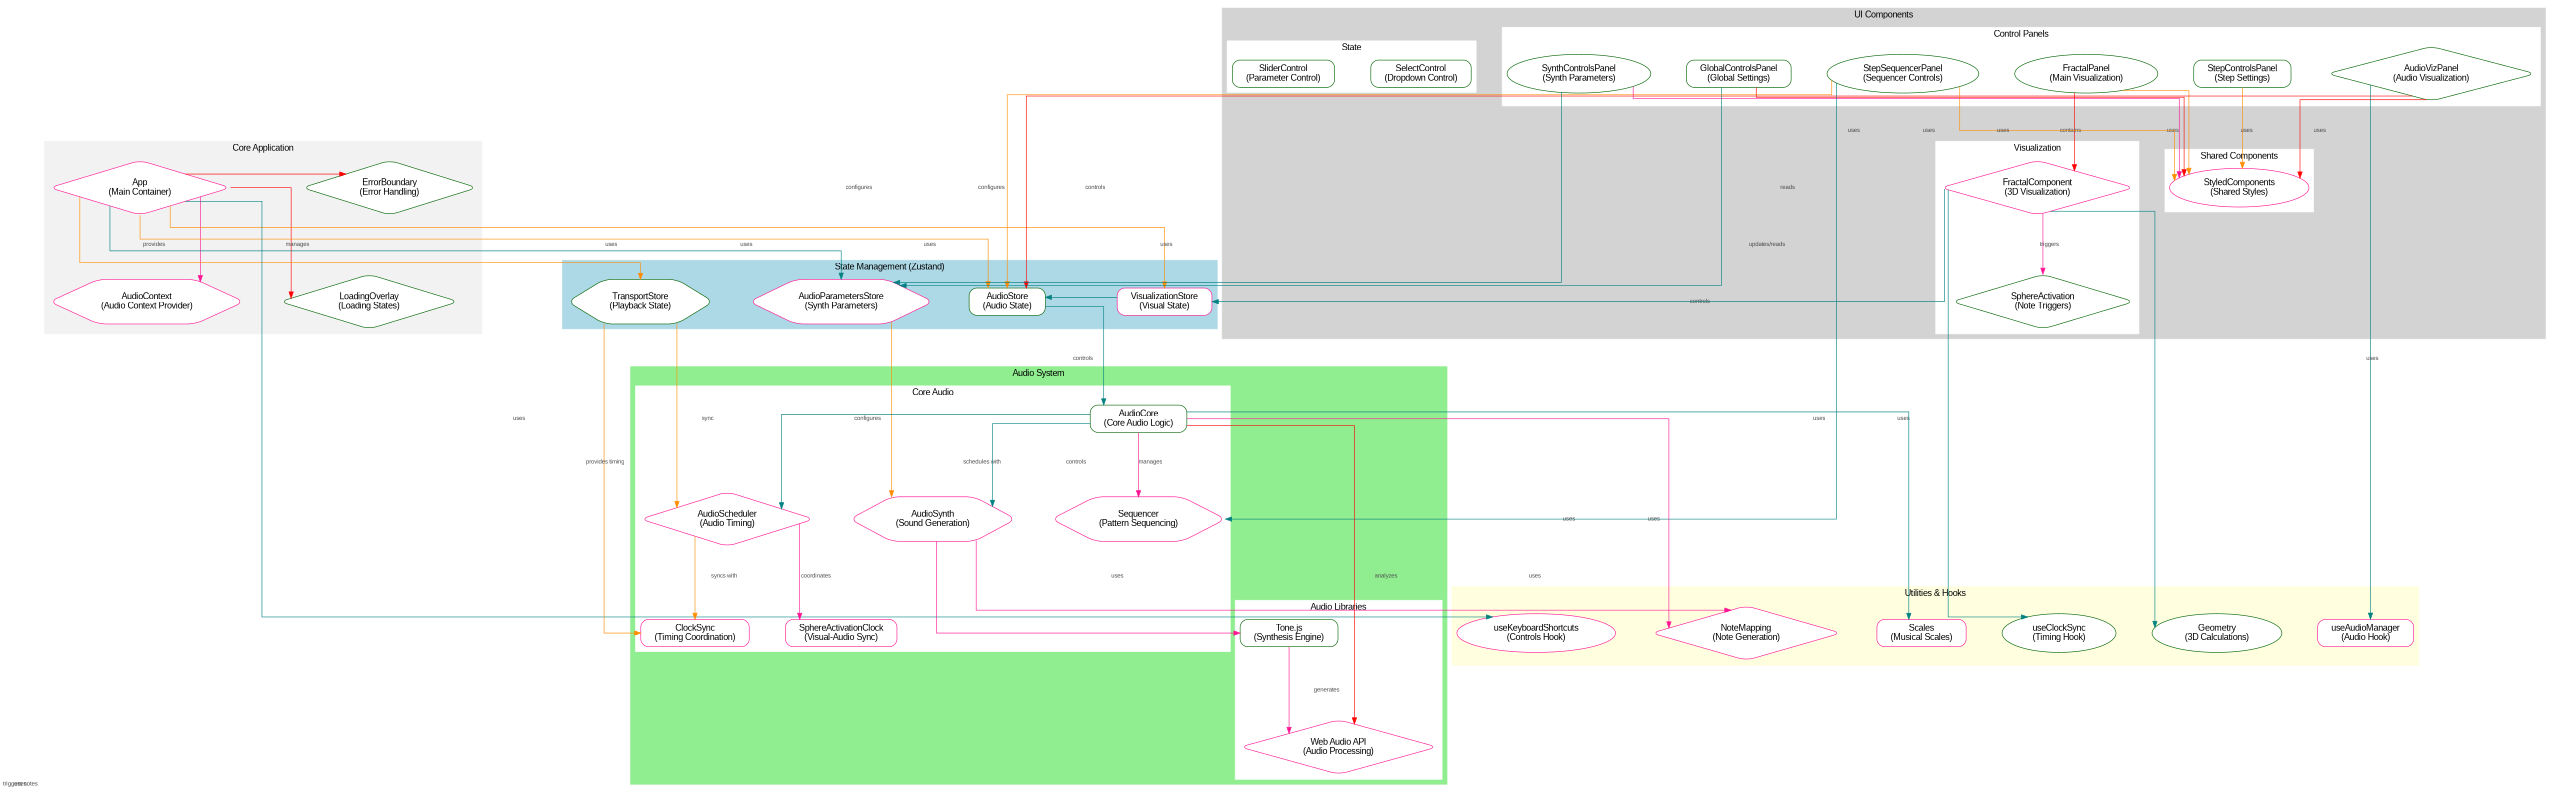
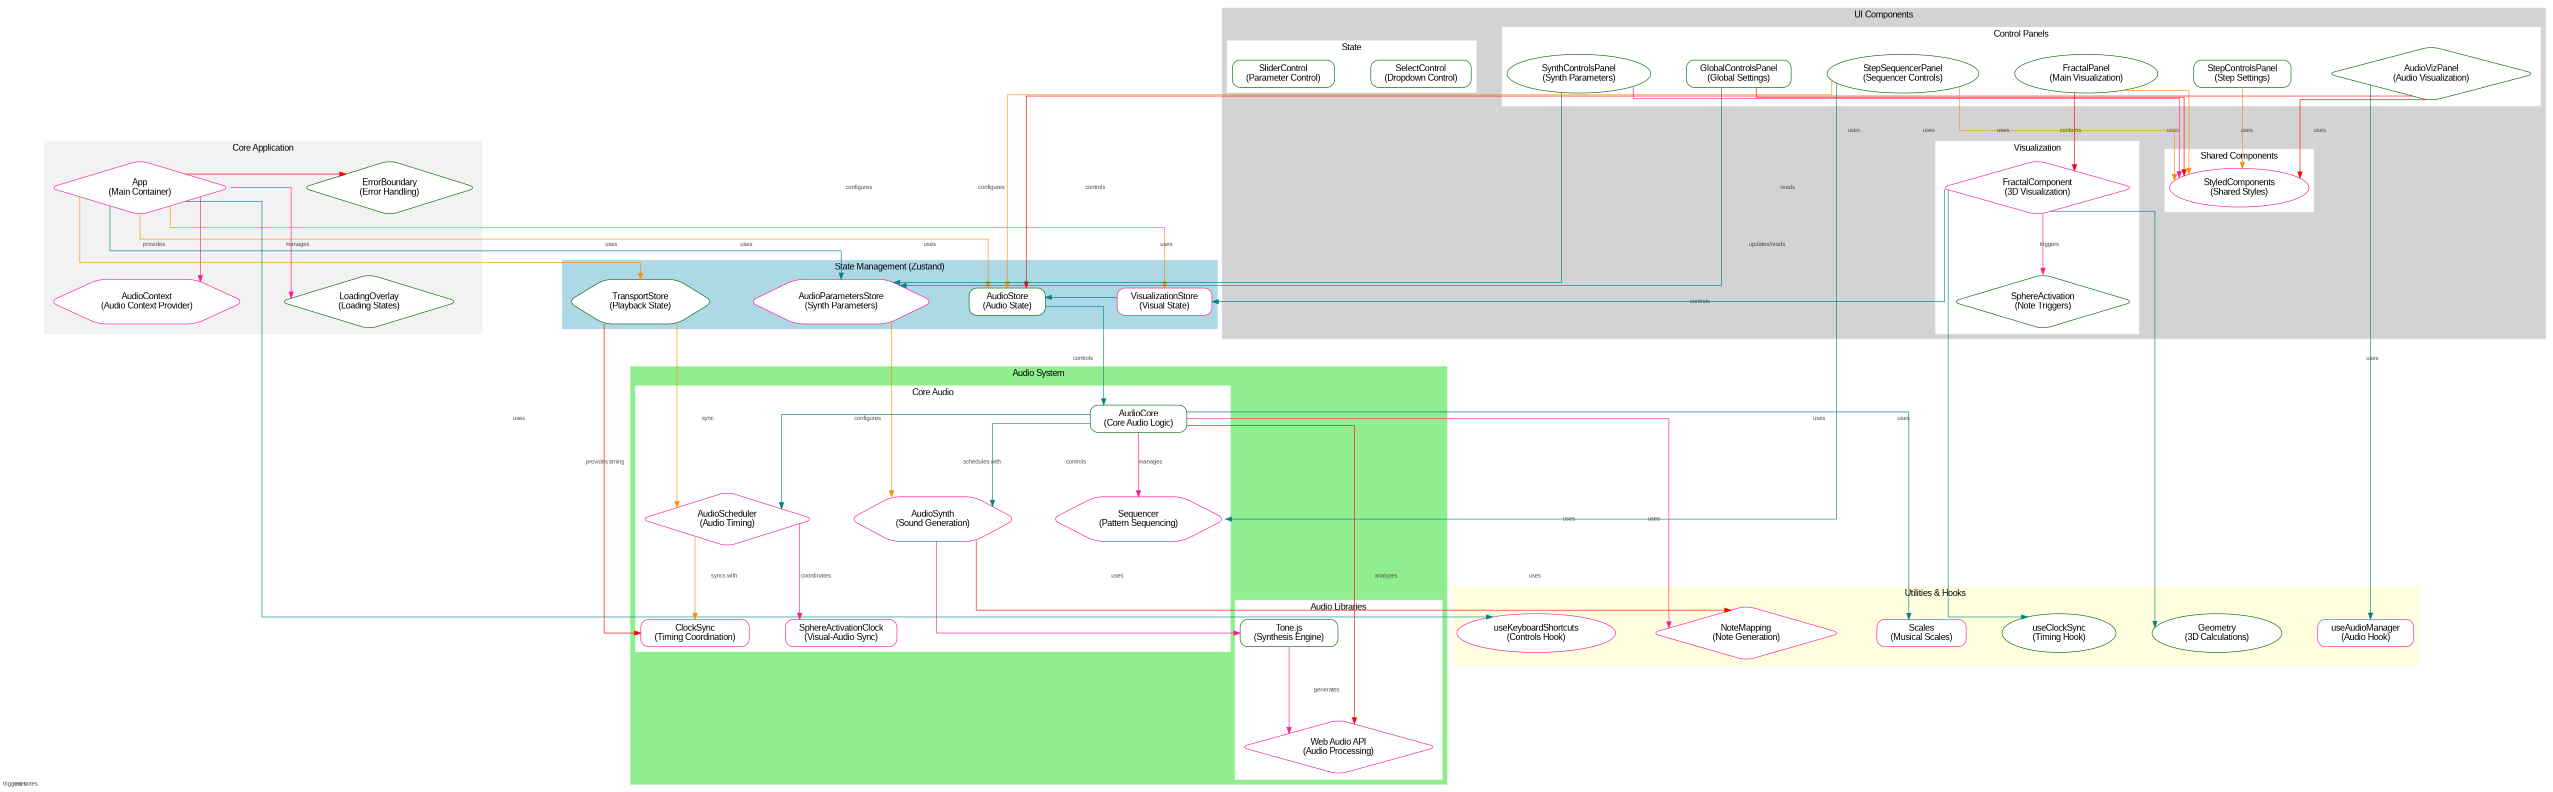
(291, 210) -> (291, 210)
(604, 494) -> (604, 494)
(1316, 610) -> (1316, 610)
